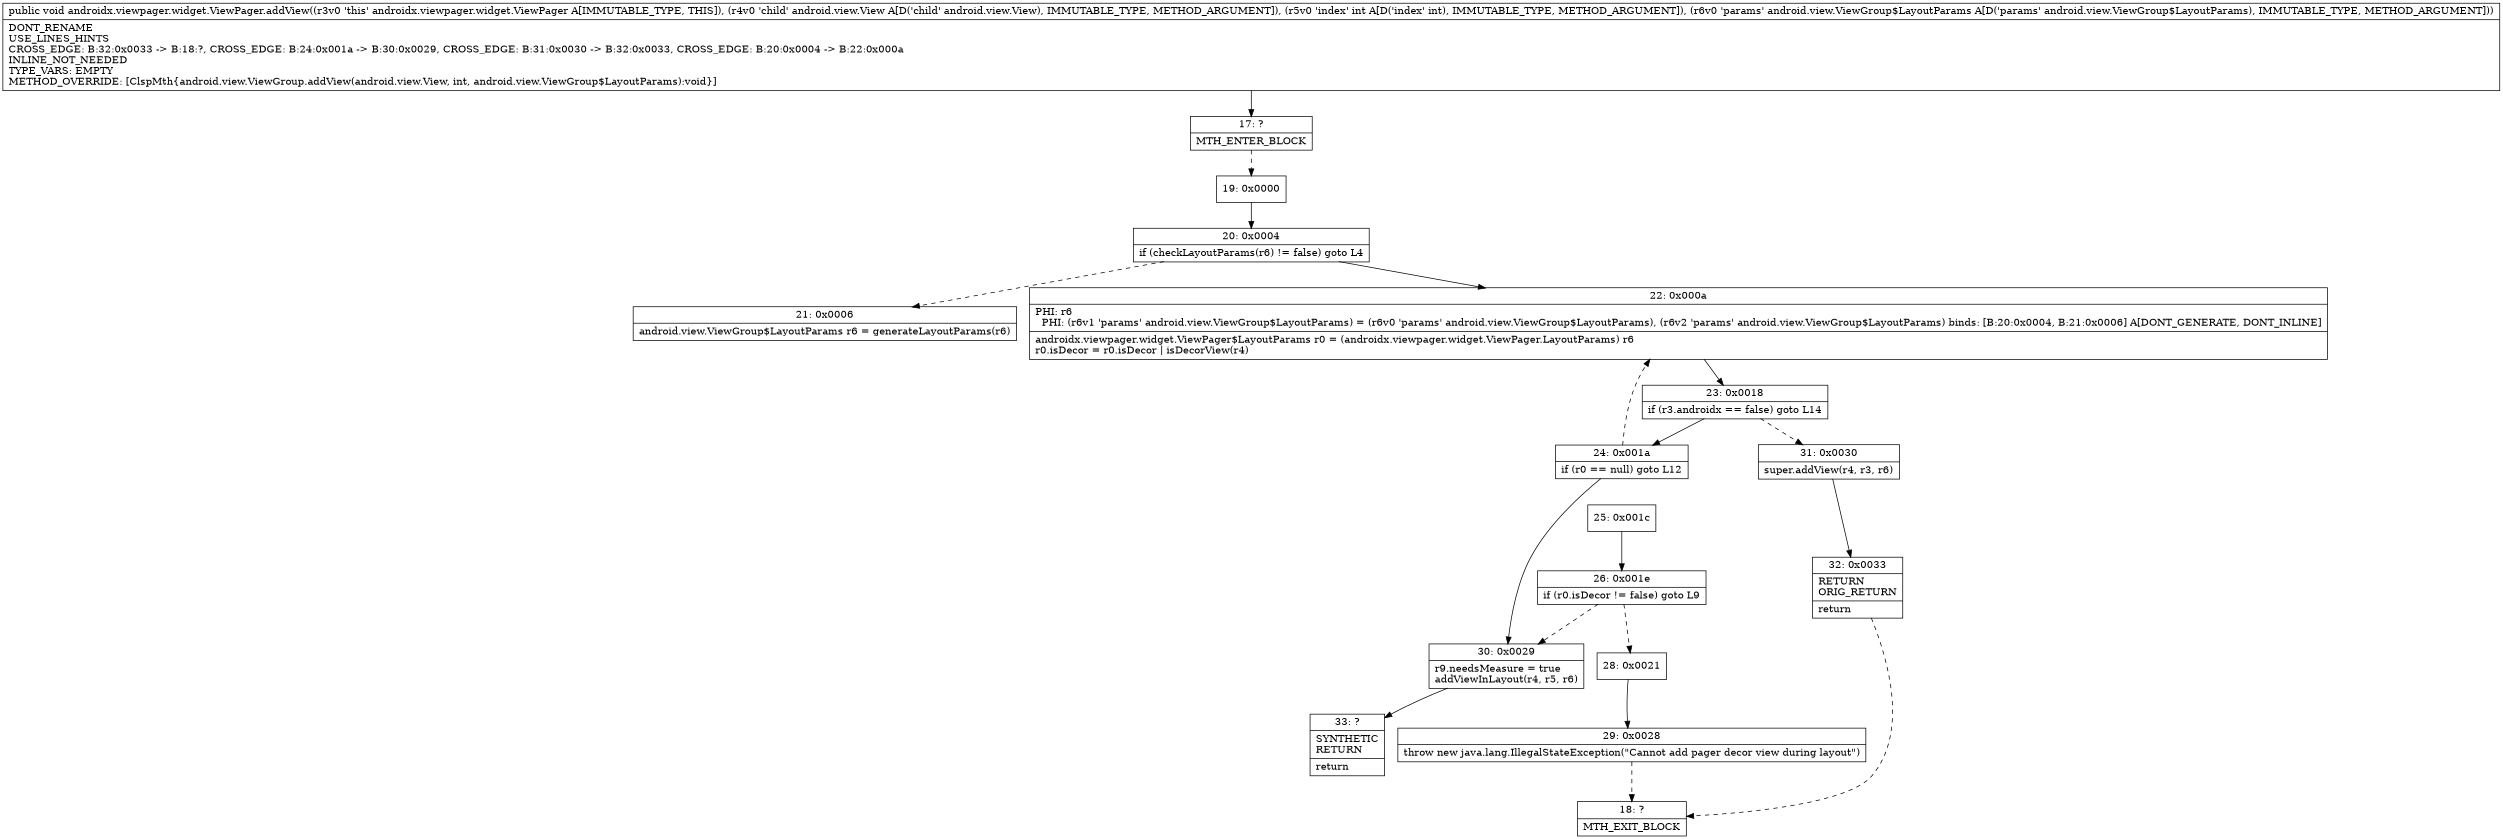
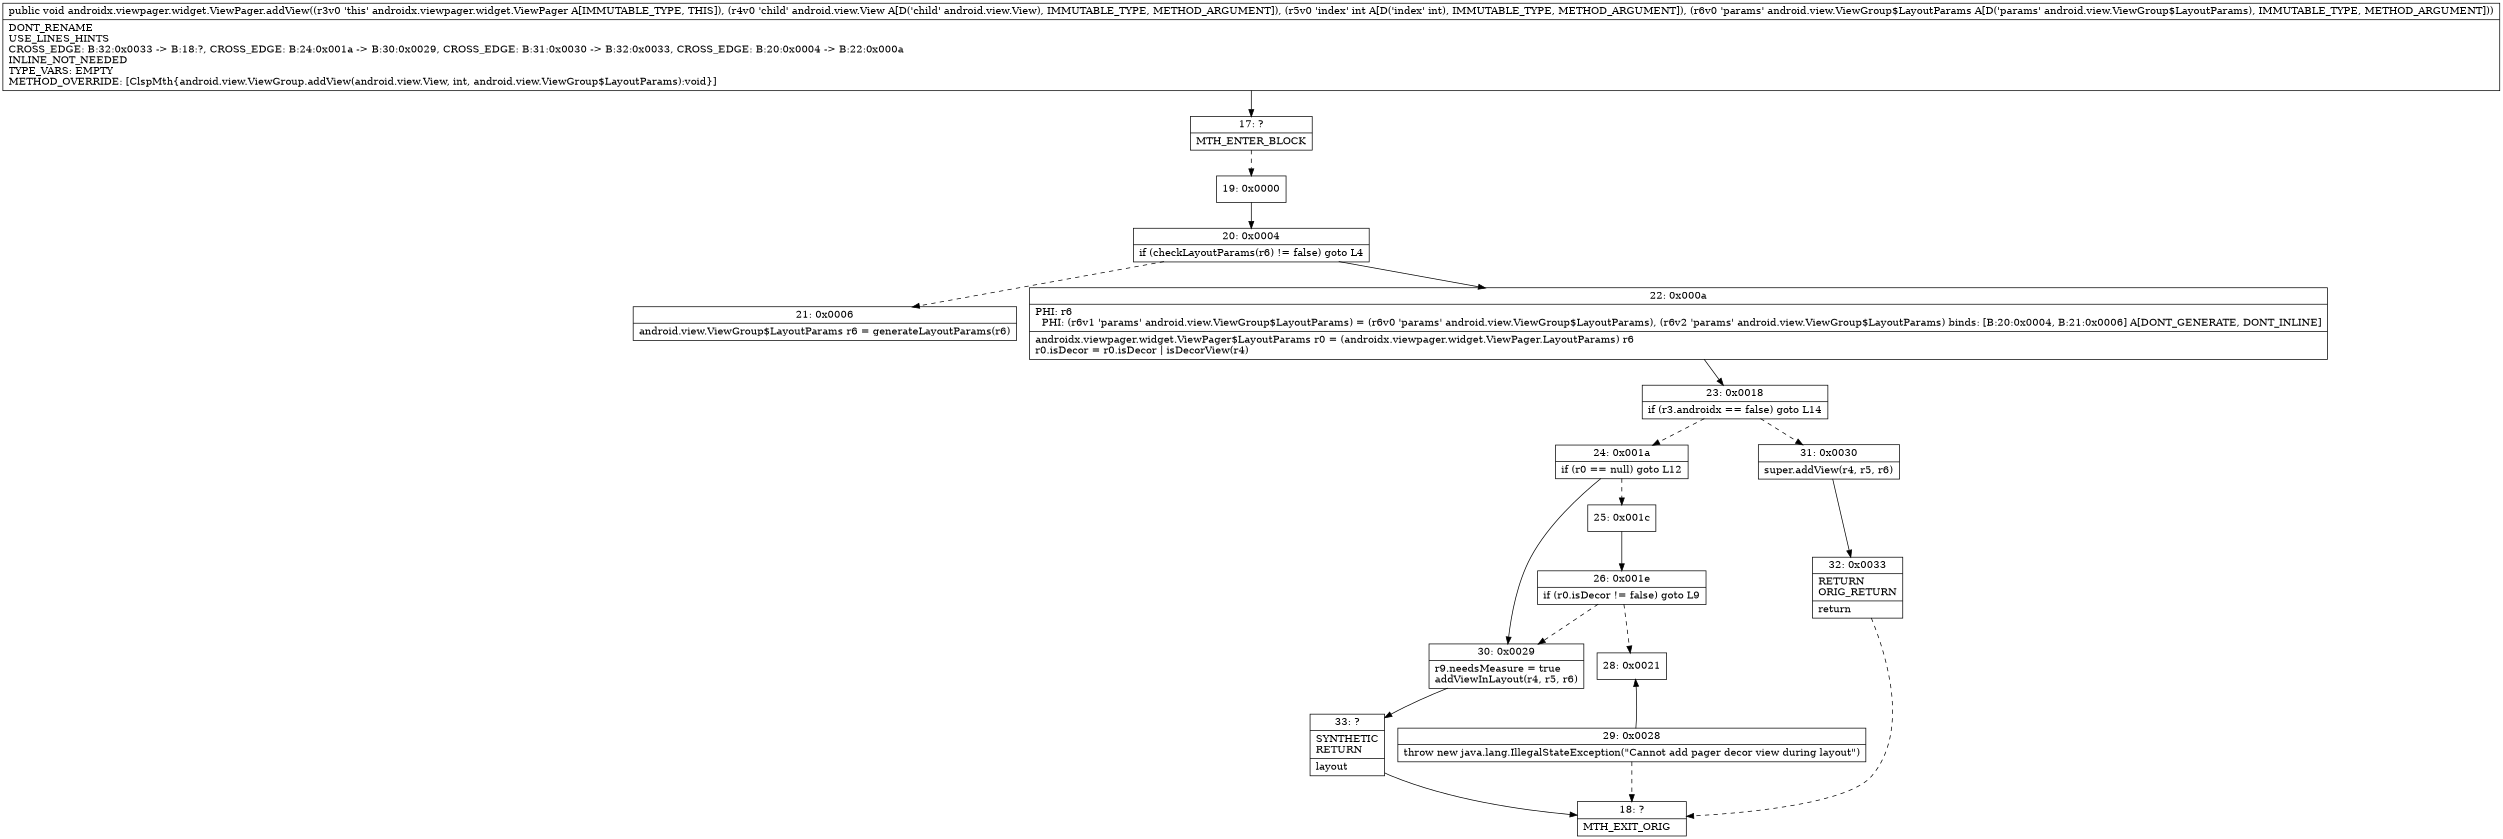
(1629, 404) -> (1622, 488)
(1682, 430) -> (1682, 430)
(1829, 470) -> (1829, 470)
(1627, 700) -> (1637, 707)
(1332, 767) -> (1332, 767)
none -> (1476, 801)
(1632, 827) -> (1627, 827)
